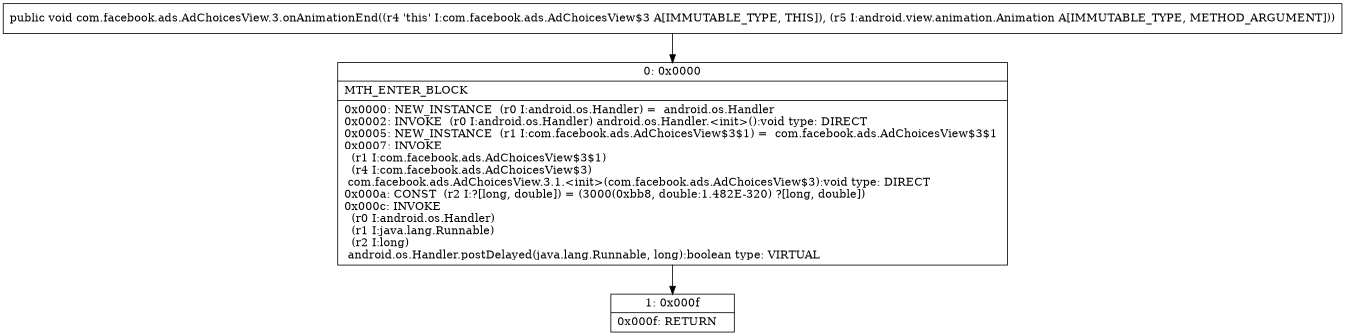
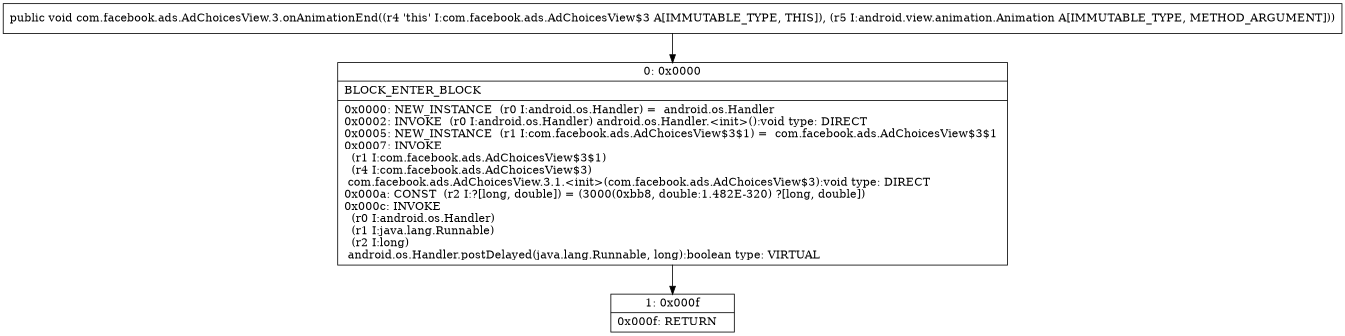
(406, 90) -> (413, 90)
